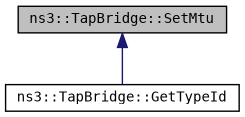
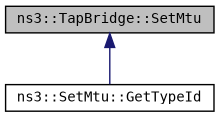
(122, 98) -> (110, 98)
